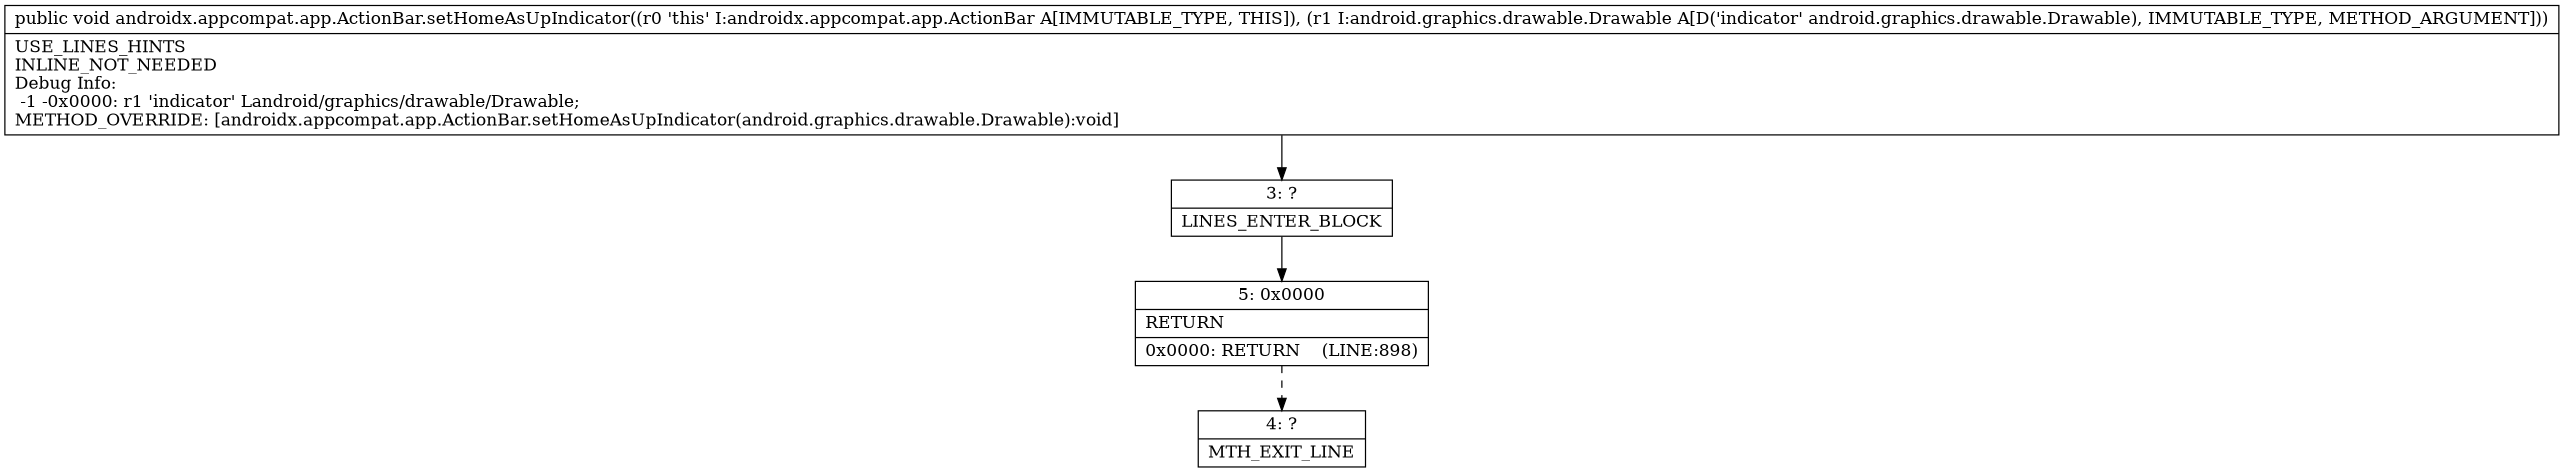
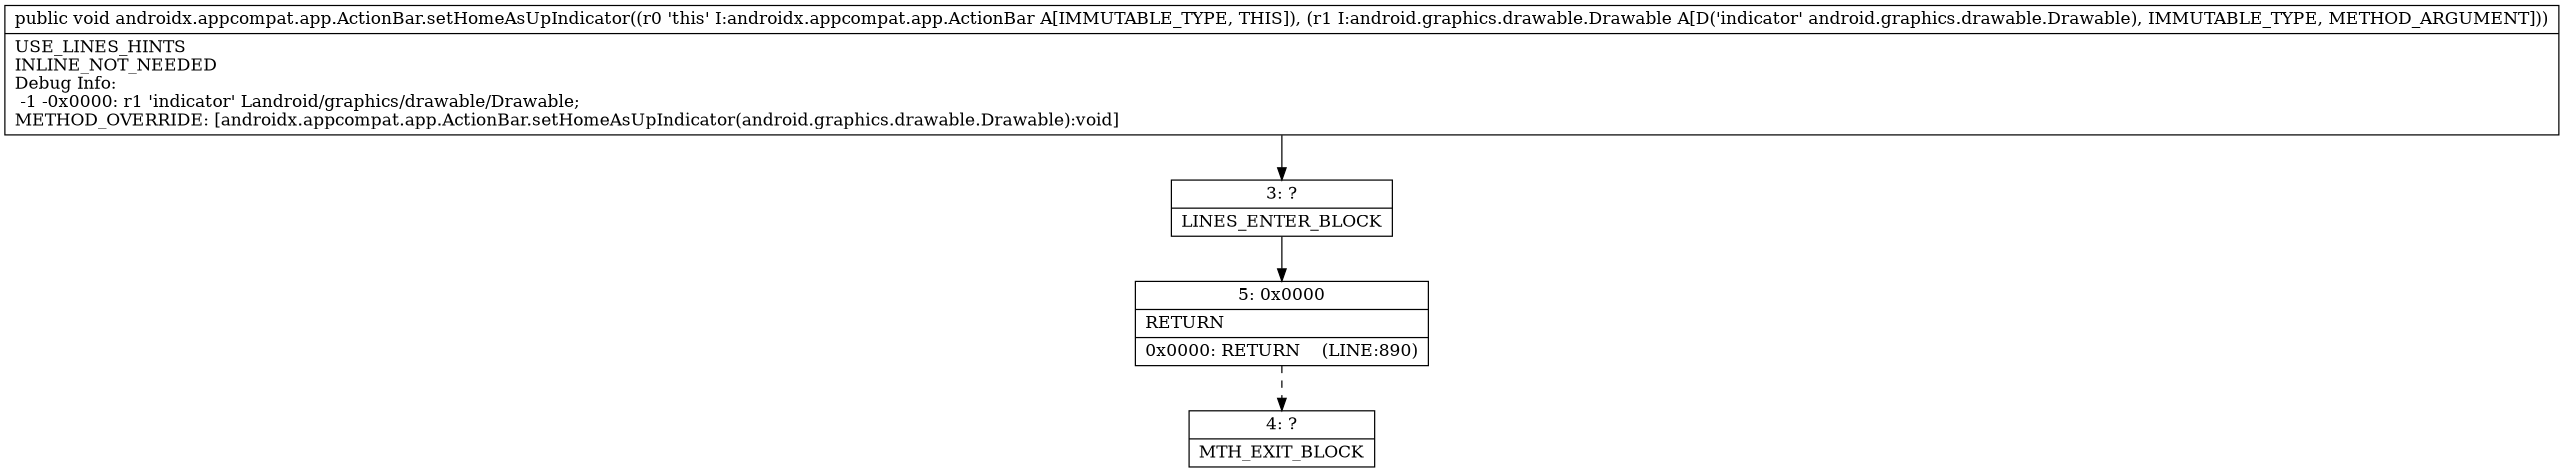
(1282, 351) -> (1282, 351)
(1282, 452) -> (1282, 452)
